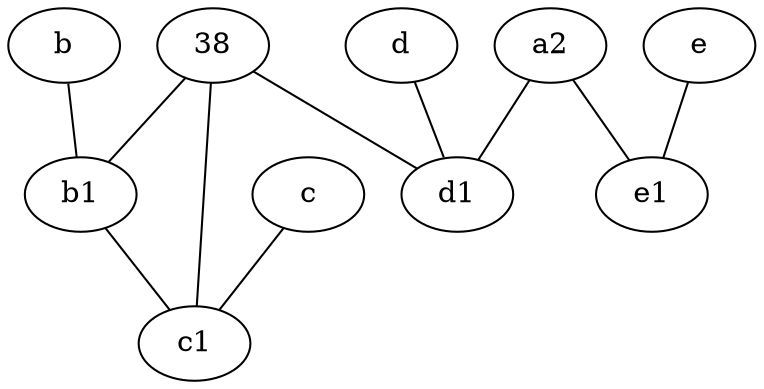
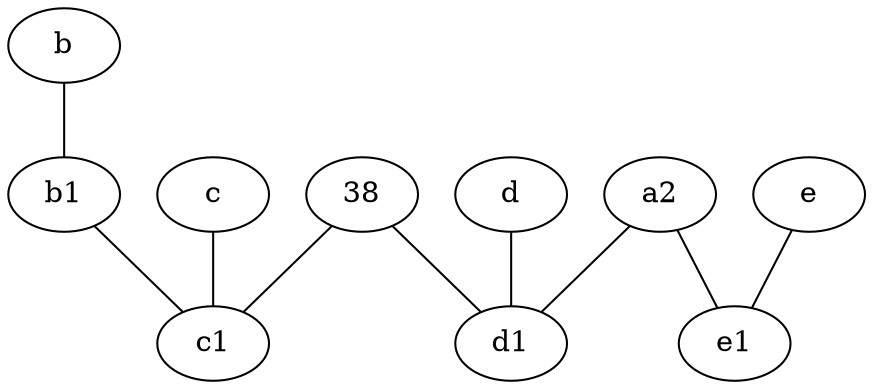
(147, 120) -> none
